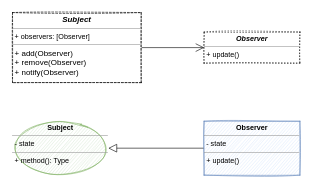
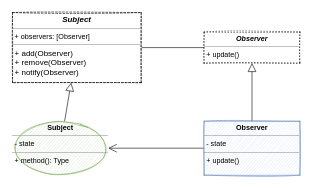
(198, 48) -> (198, 48)
none -> (252, 96)
none -> (67, 106)
(118, 149) -> (114, 149)
